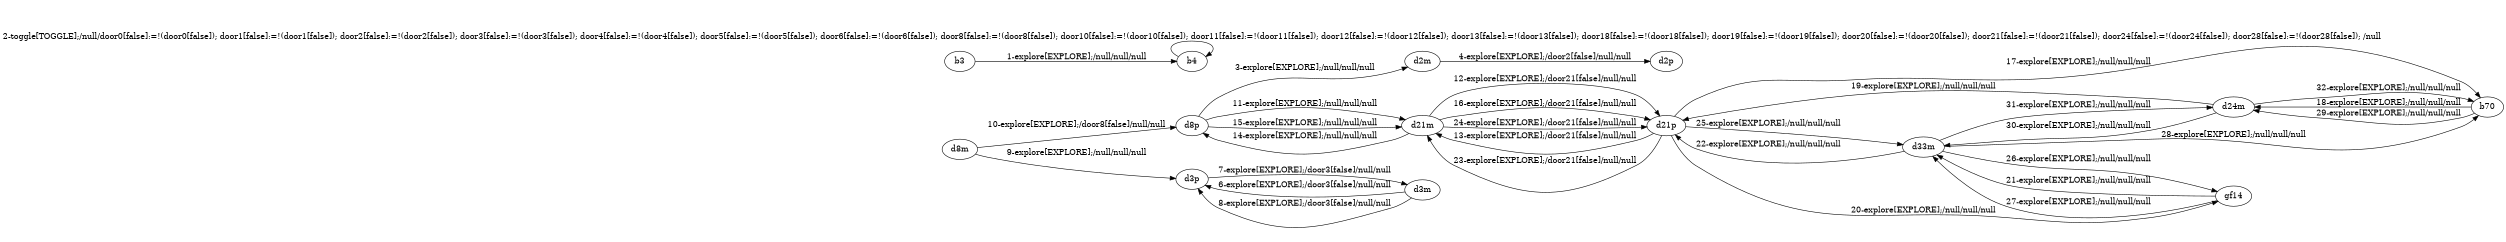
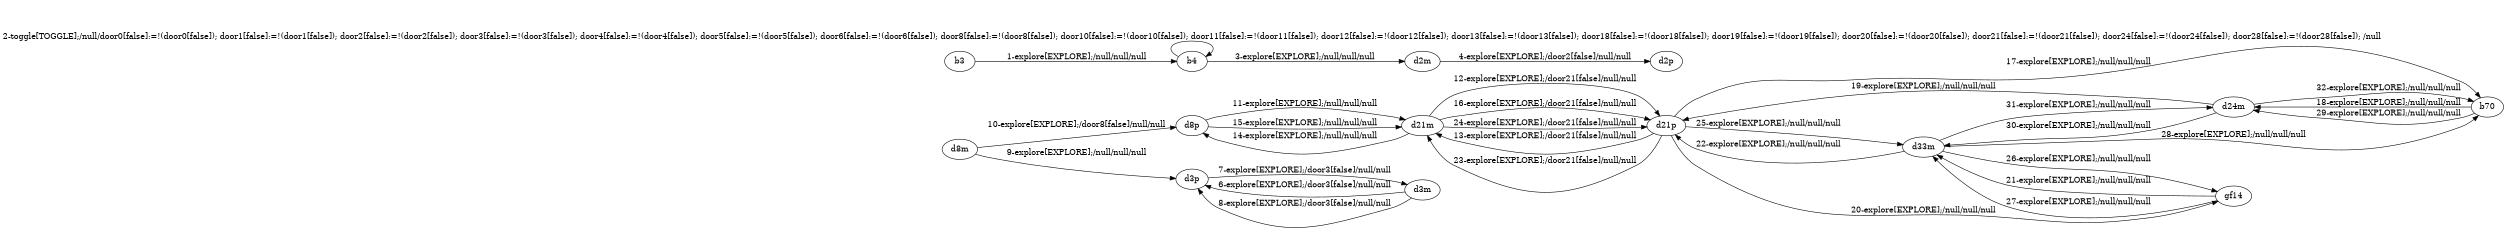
(1295, 78) -> (1303, 61)
